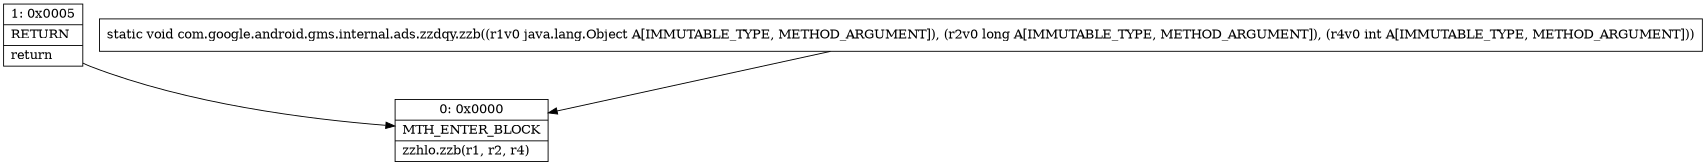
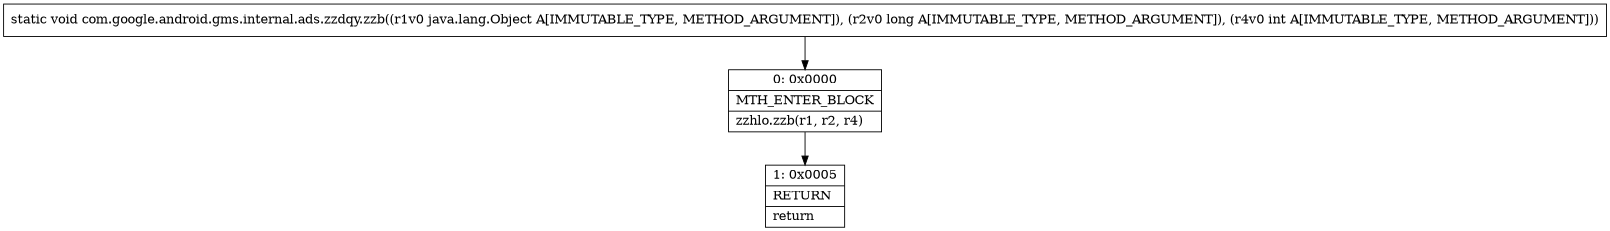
(232, 105) -> (805, 144)
